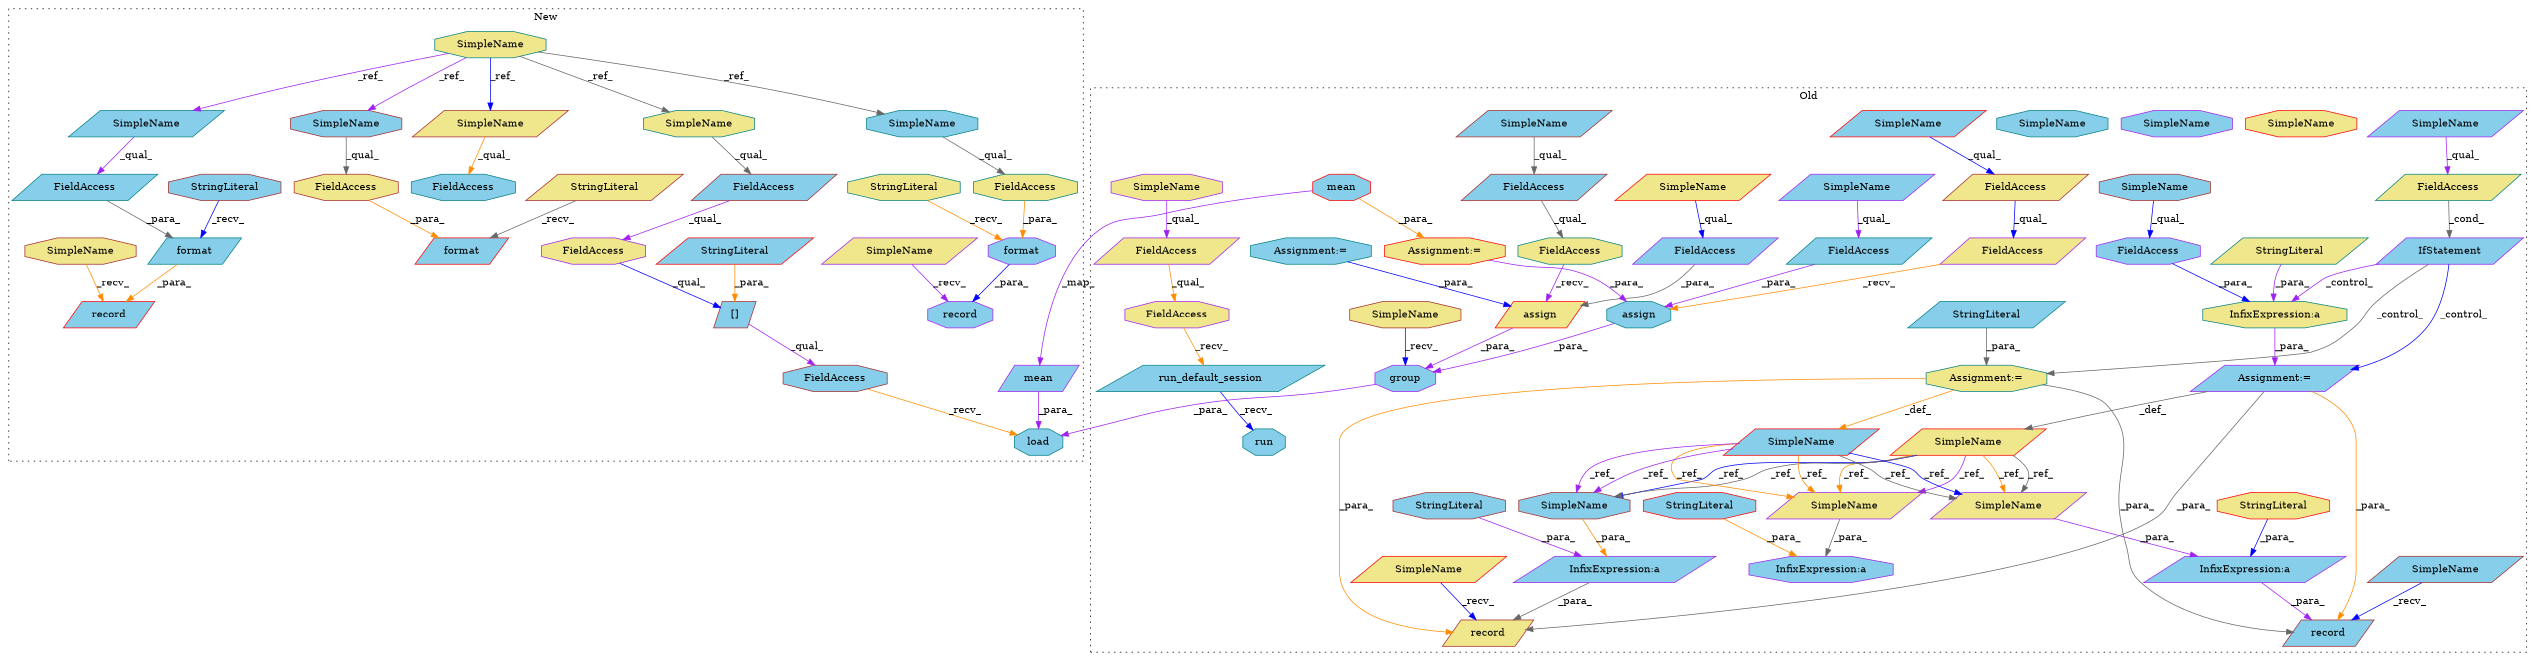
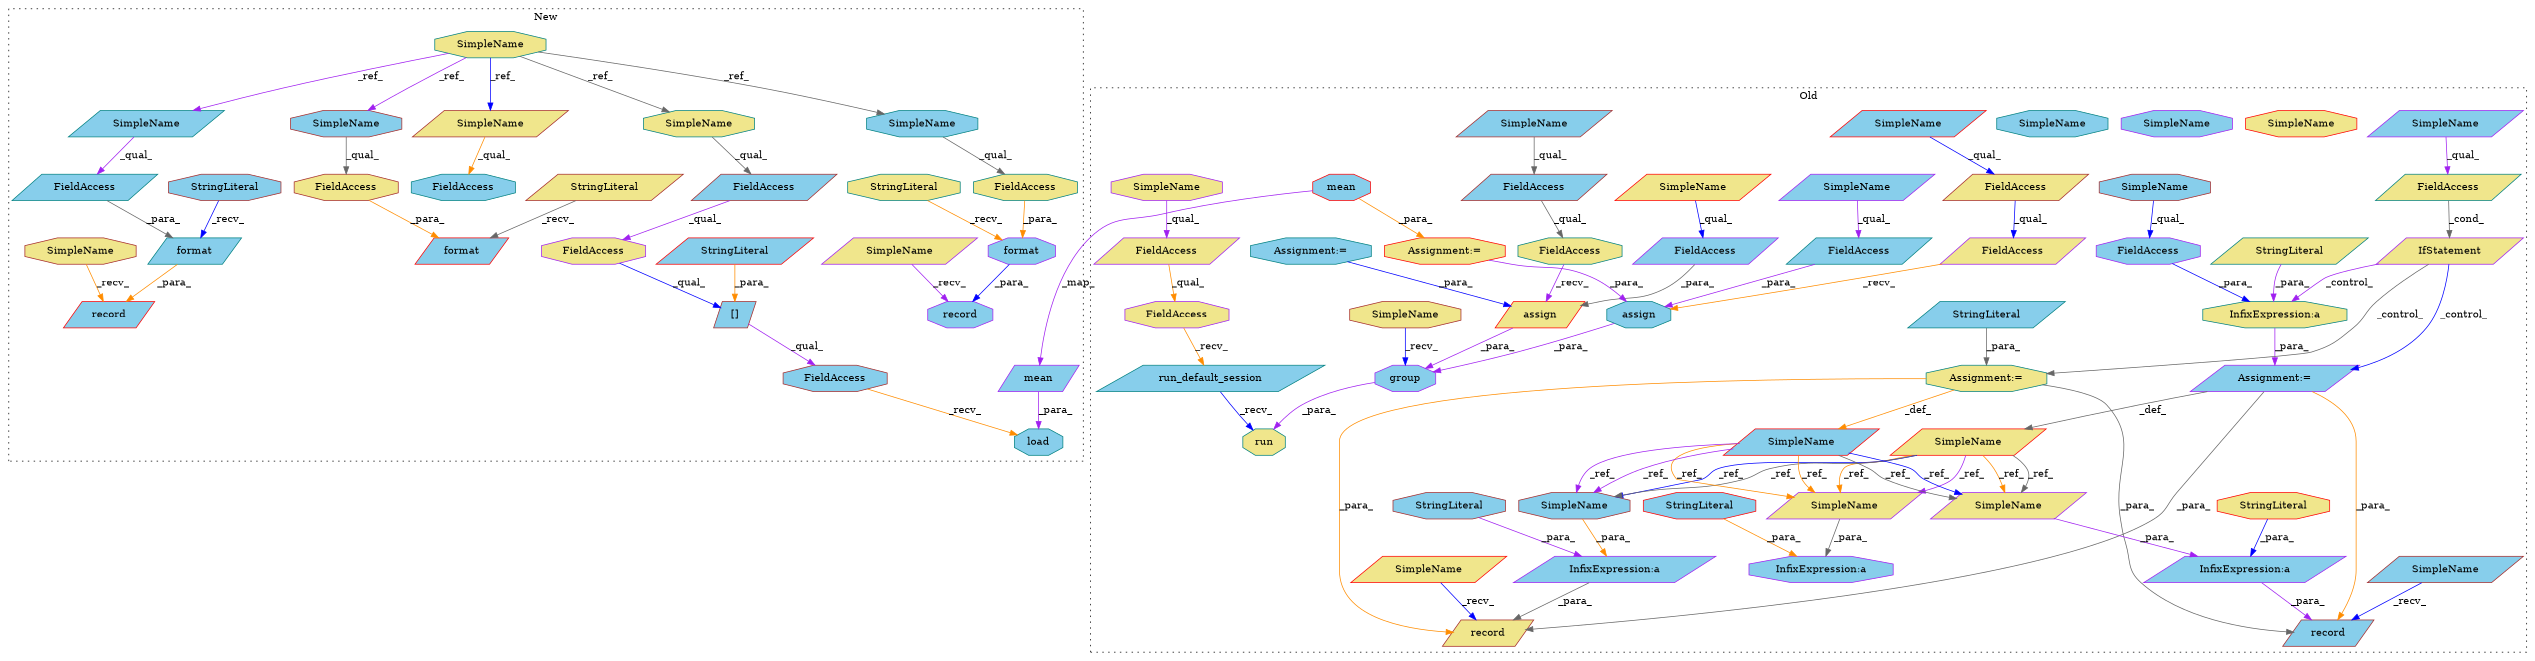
(2450, 251) -> (2450, 251)
(1221, 401) -> (1323, 395)
(1264, 442) -> (1264, 442)
